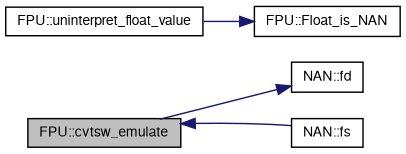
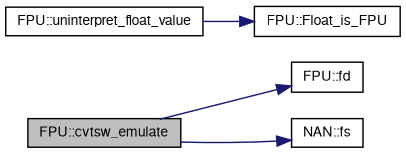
(327, 21) -> (327, 21)
(327, 77) -> (327, 77)
(243, 124) -> (229, 142)
